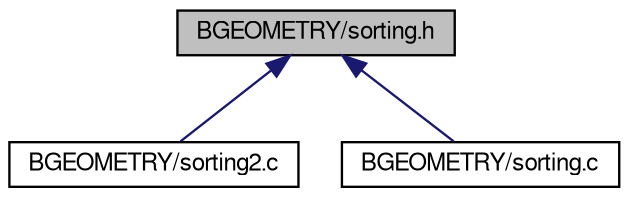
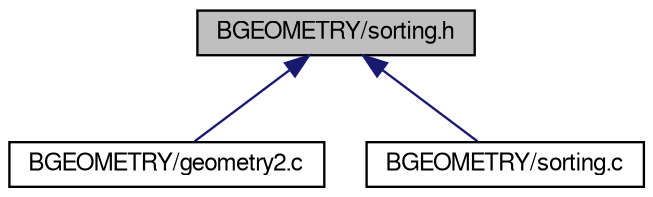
(154, 164) -> (167, 164)
